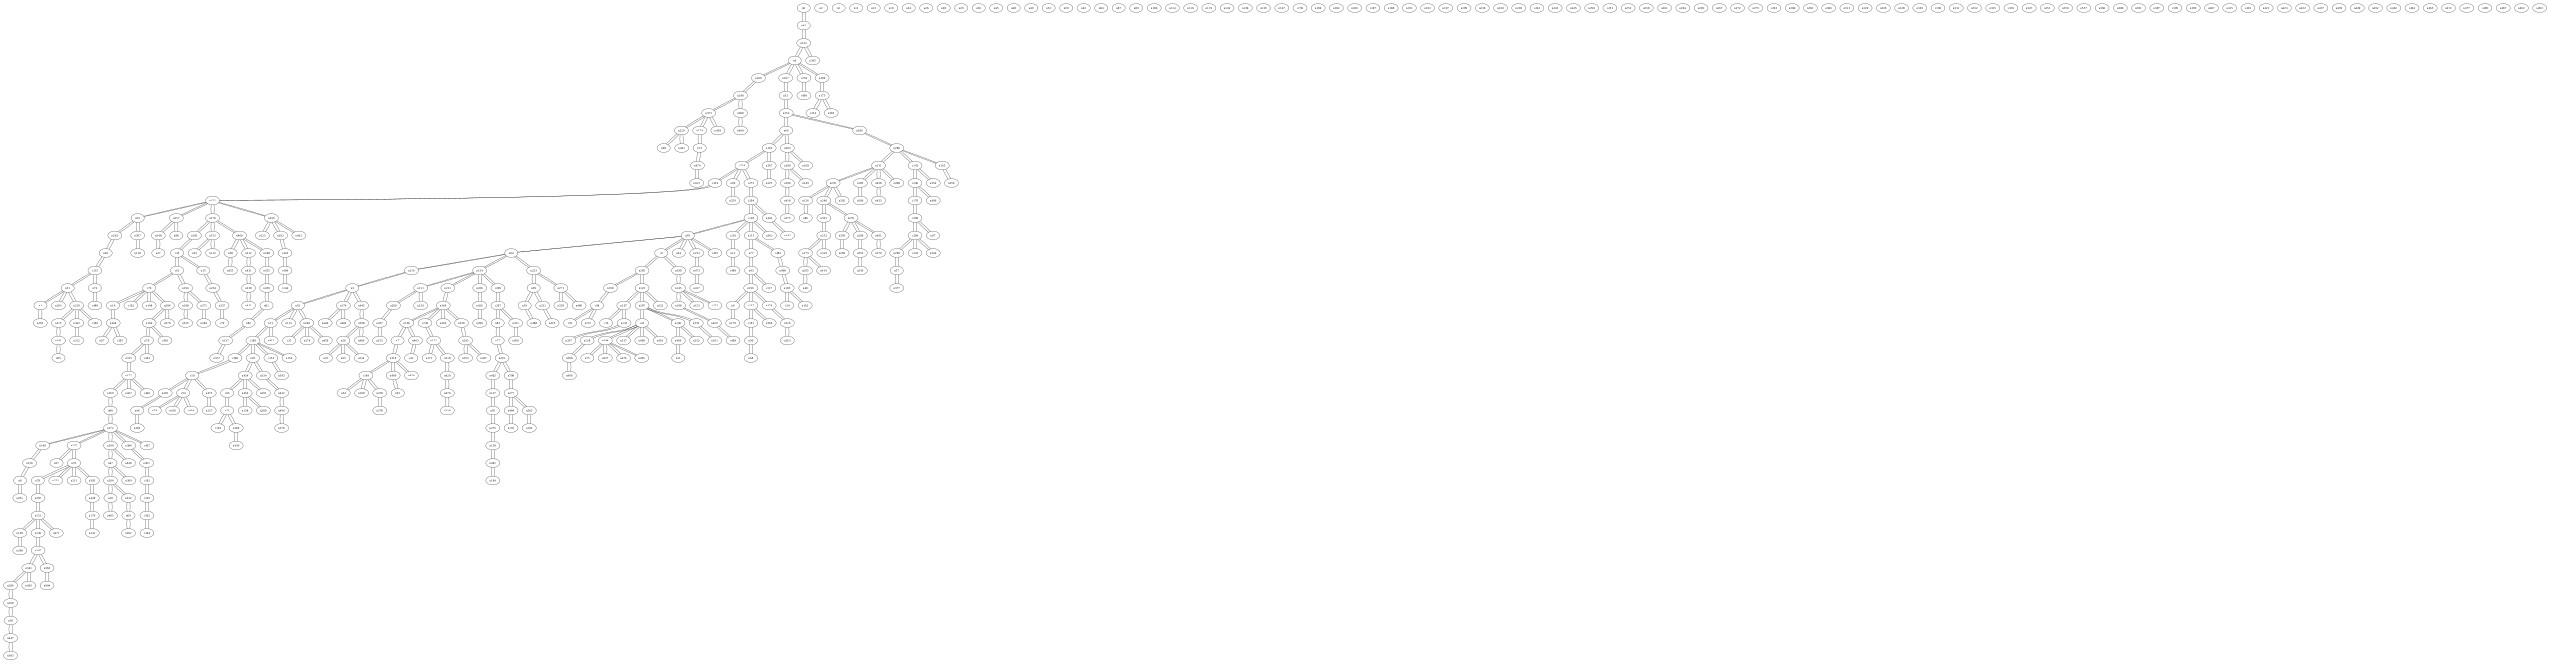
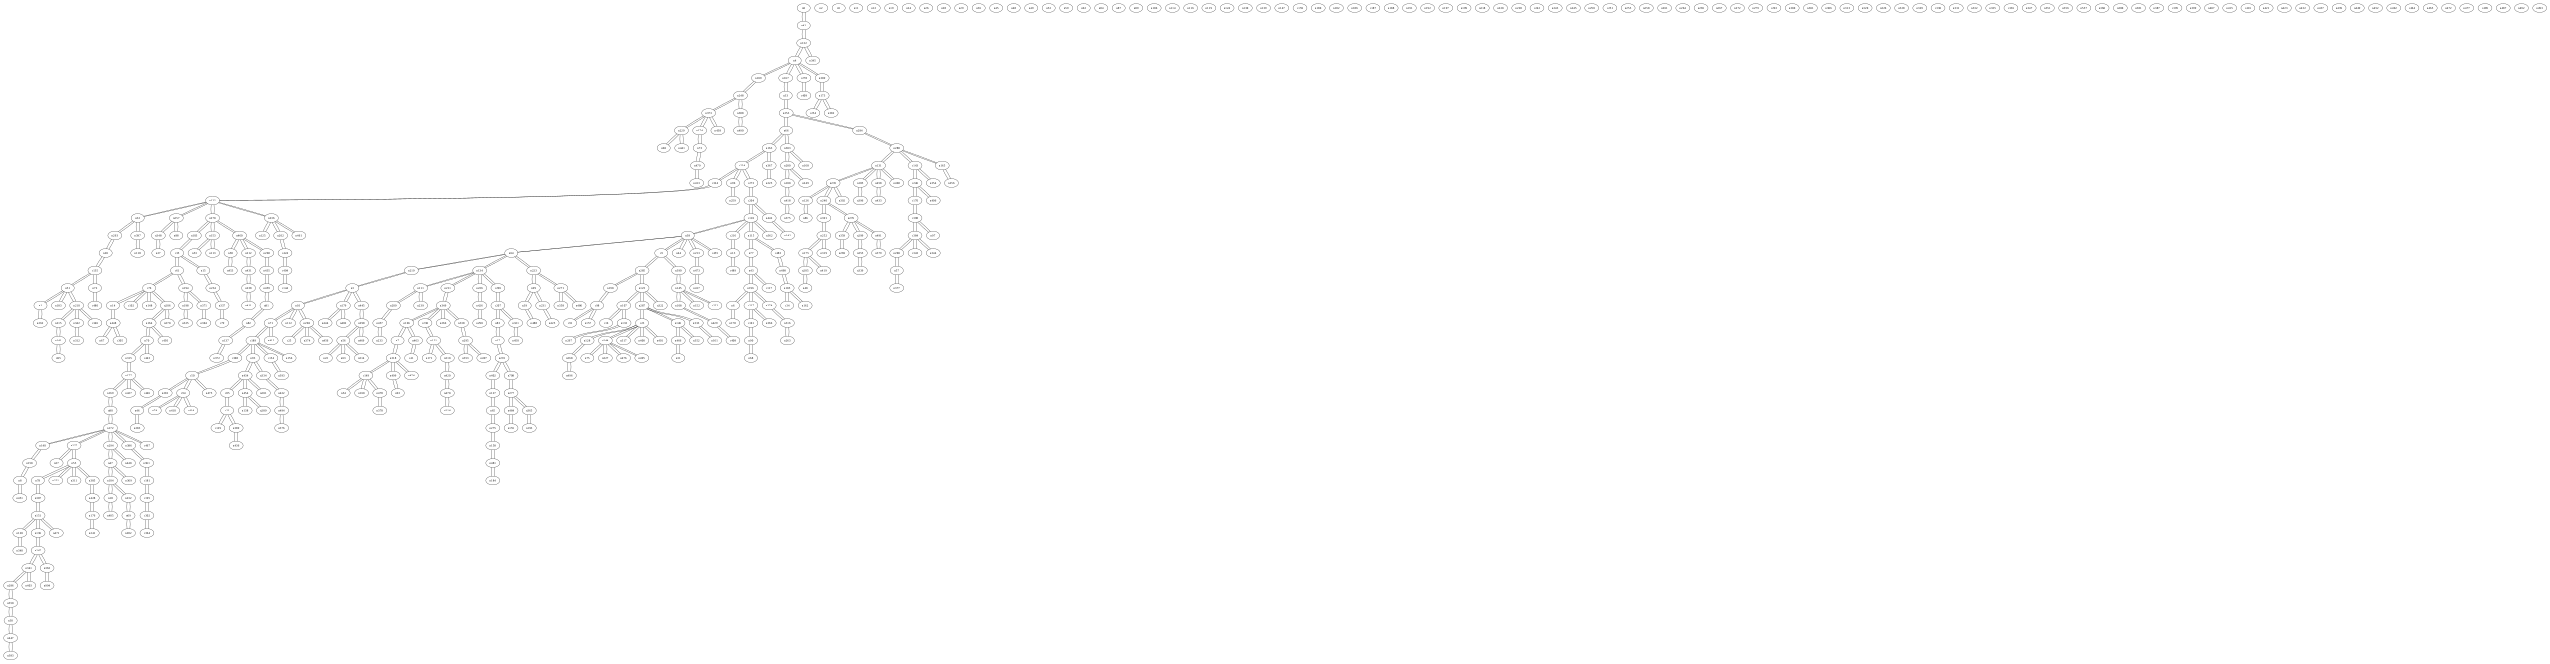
(209, 411) -> none
